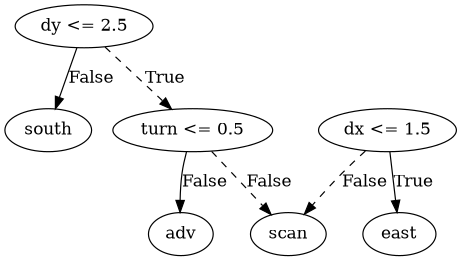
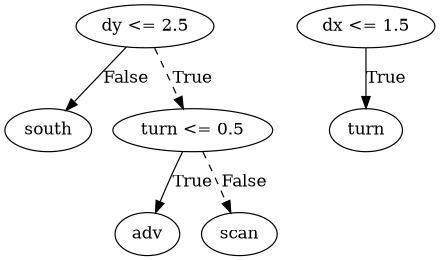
(338, 177) -> none
(205, 182) -> (193, 182)
(399, 234) -> (366, 130)
